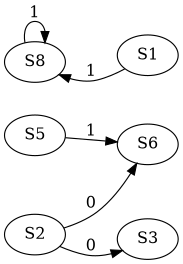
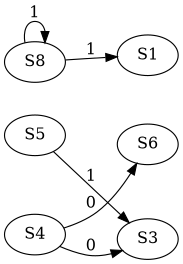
(98, 80) -> (86, 59)
(86, 139) -> (87, 183)
(35, 235) -> (35, 235)
